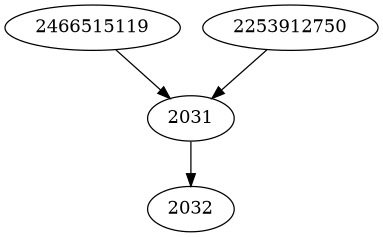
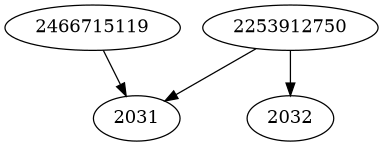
(93, 28) -> (93, 28)
(191, 158) -> (290, 67)
